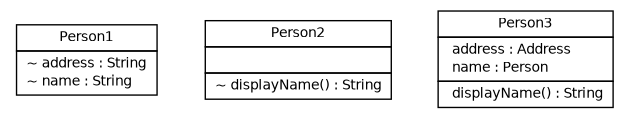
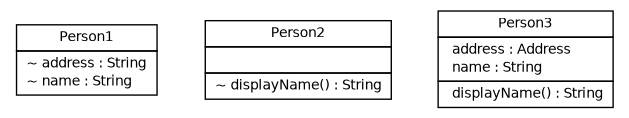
(498, 68) -> (495, 68)
